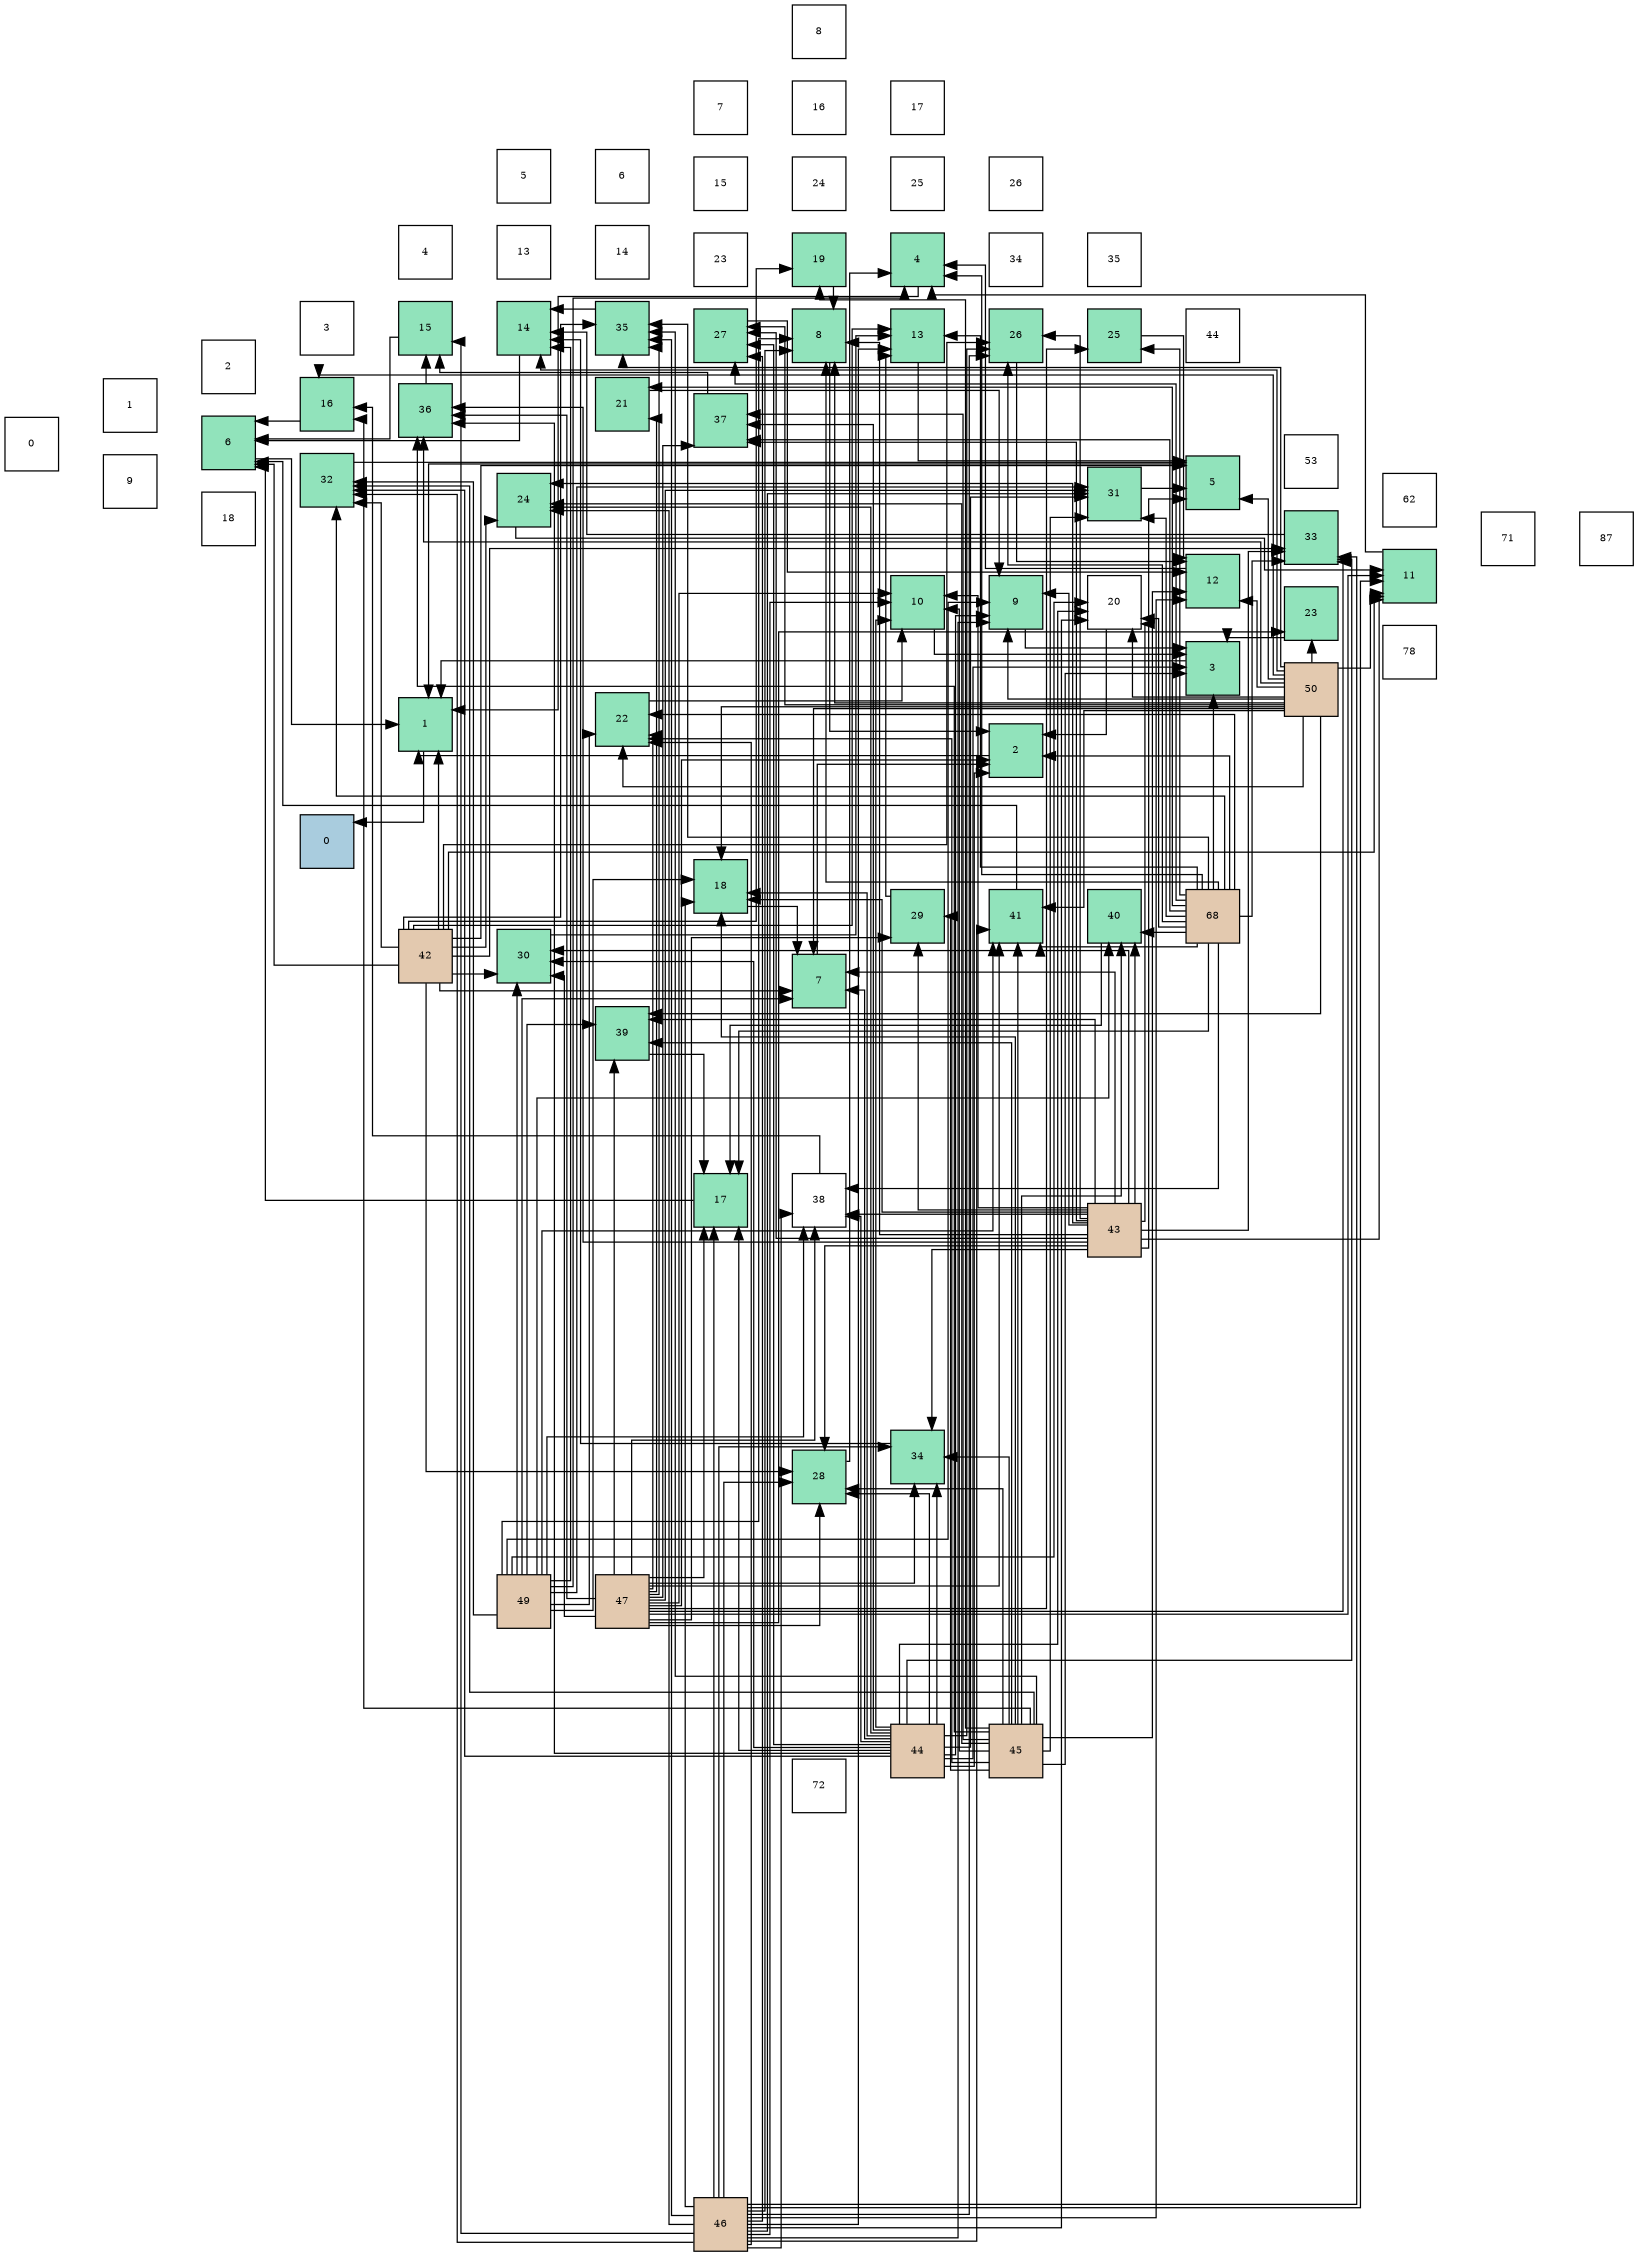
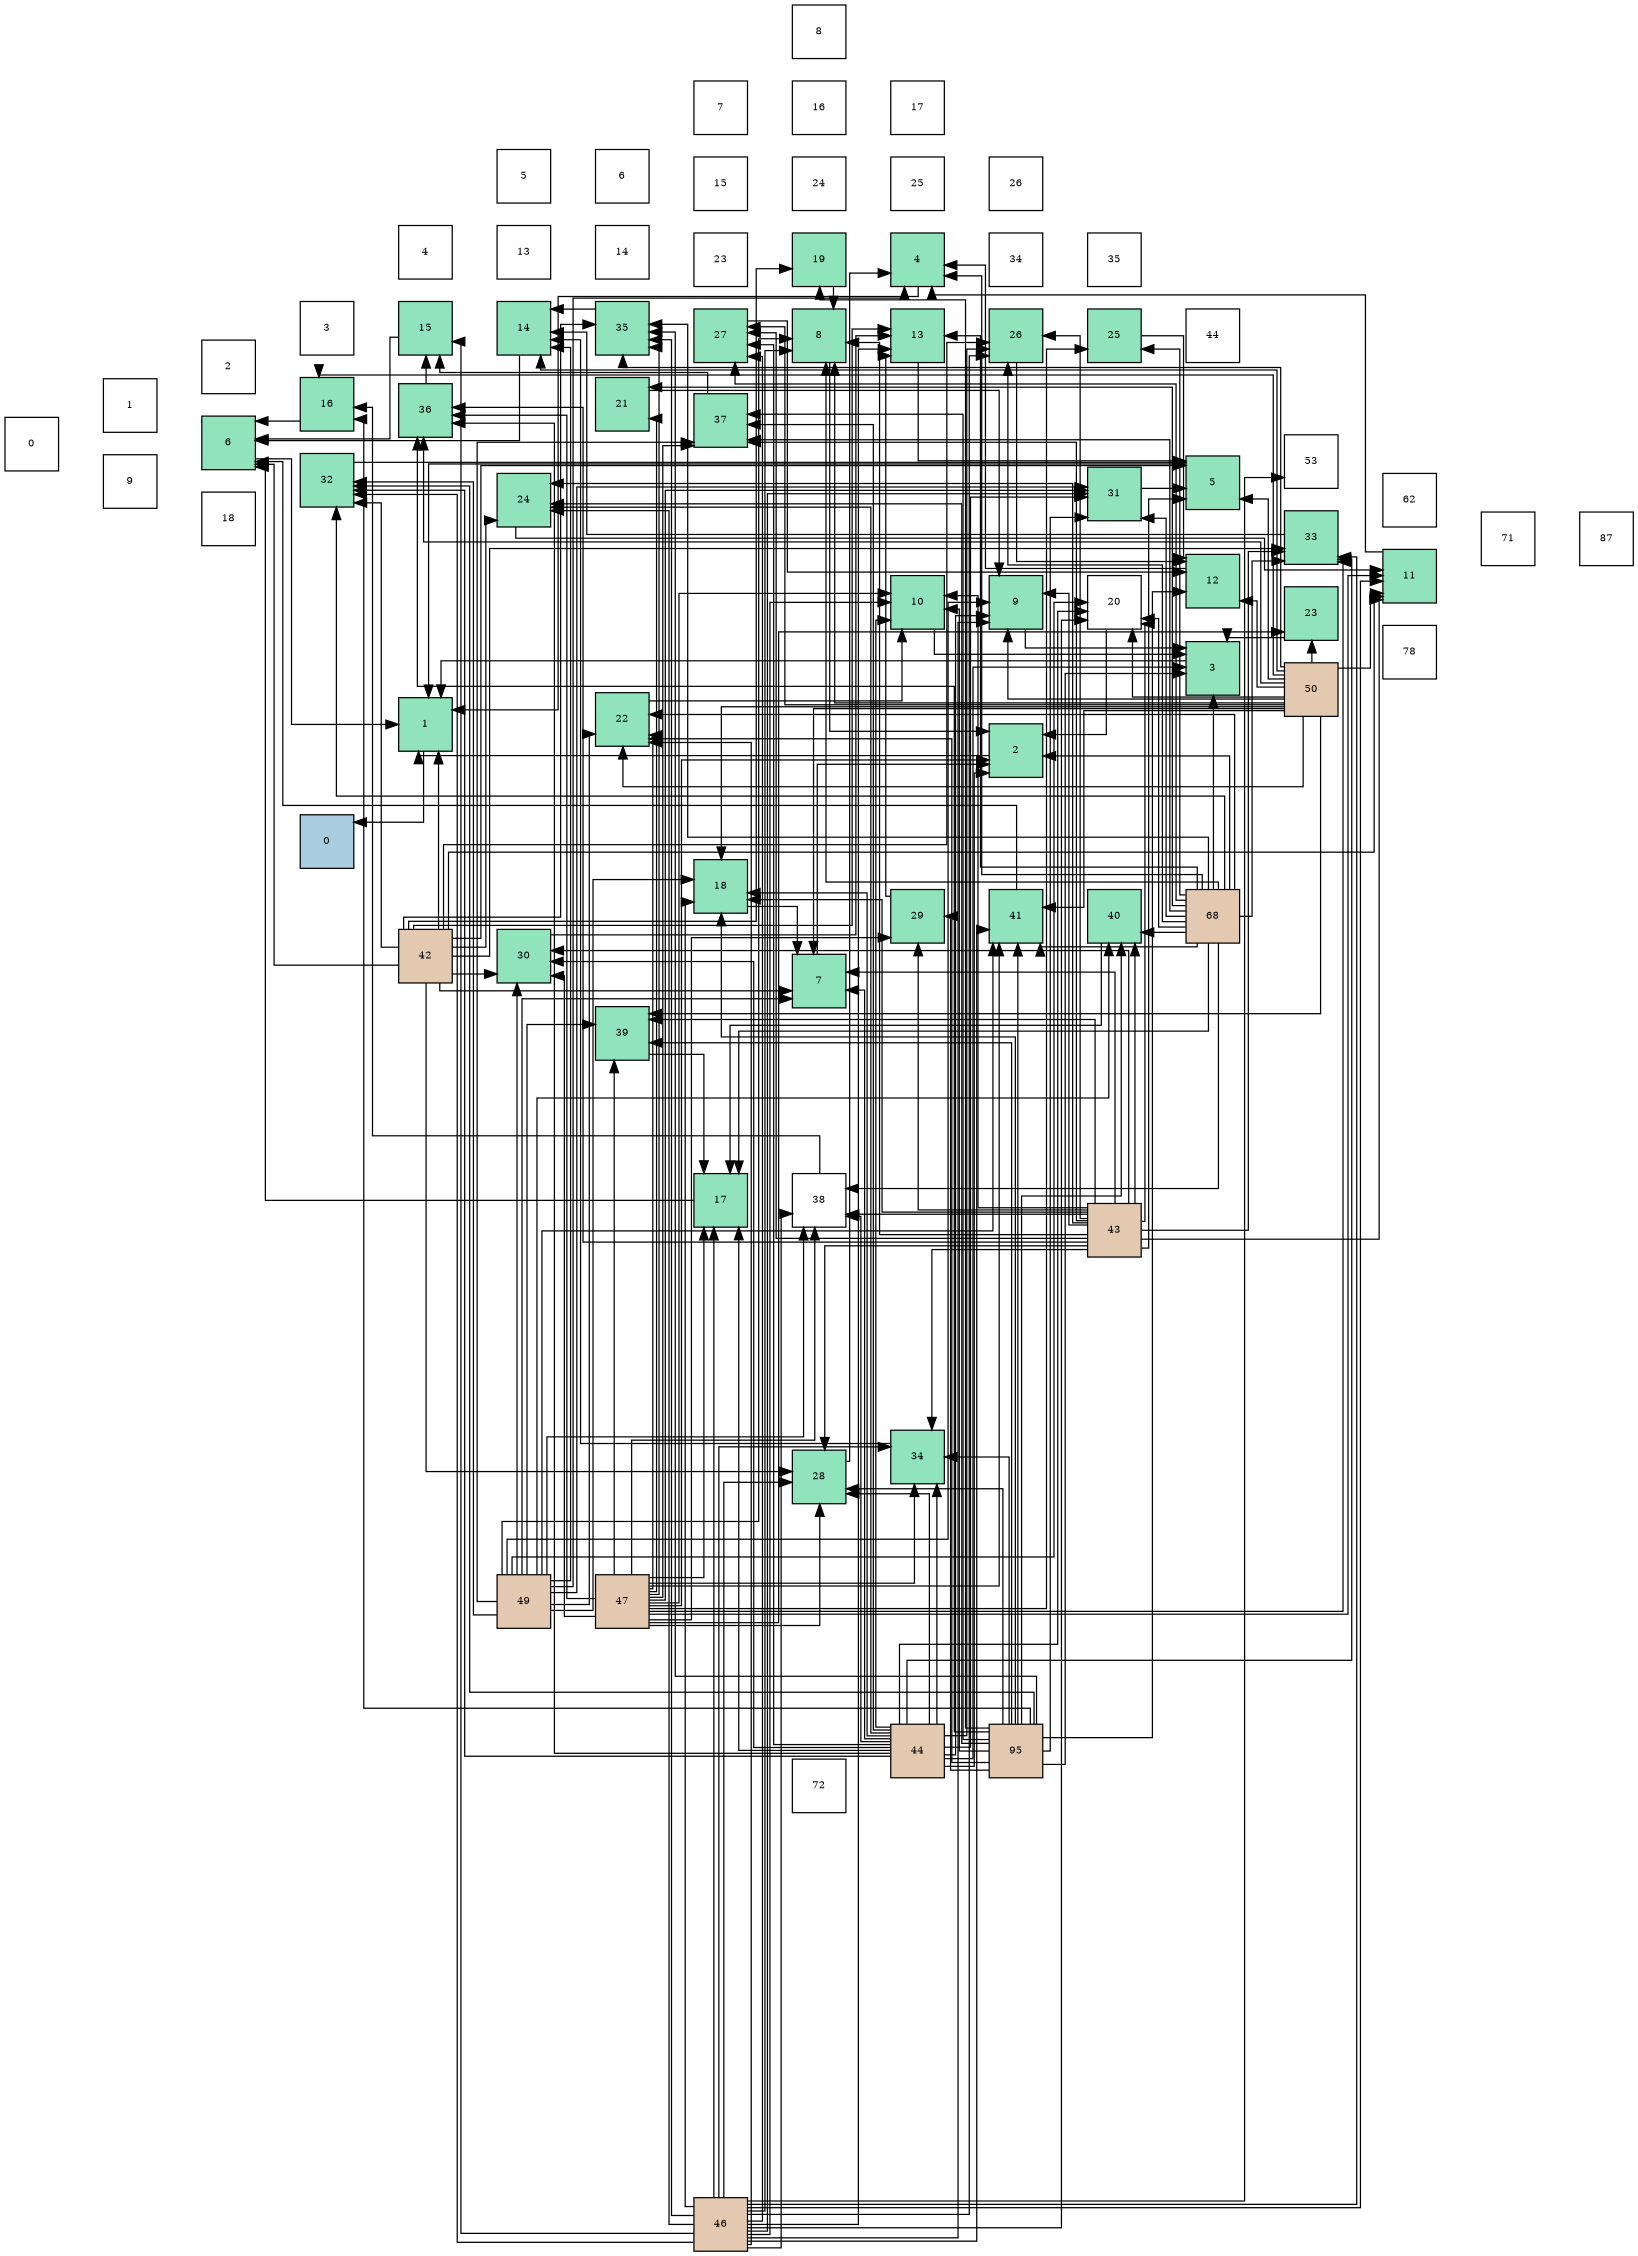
none -> (477, 930)
(1016, 1751) -> (1016, 1751)
(1156, 1758) -> (1245, 1574)
